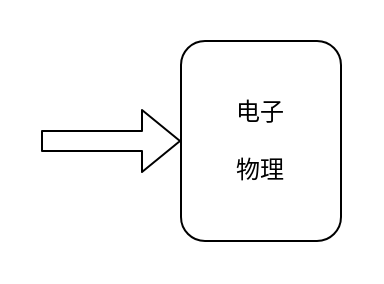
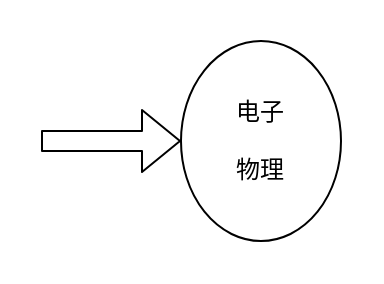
(261, 141) -> (261, 141)
